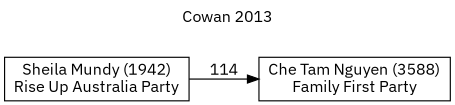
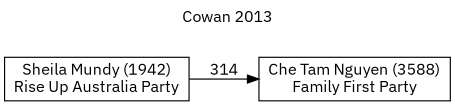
(224, 70) -> (224, 70)
